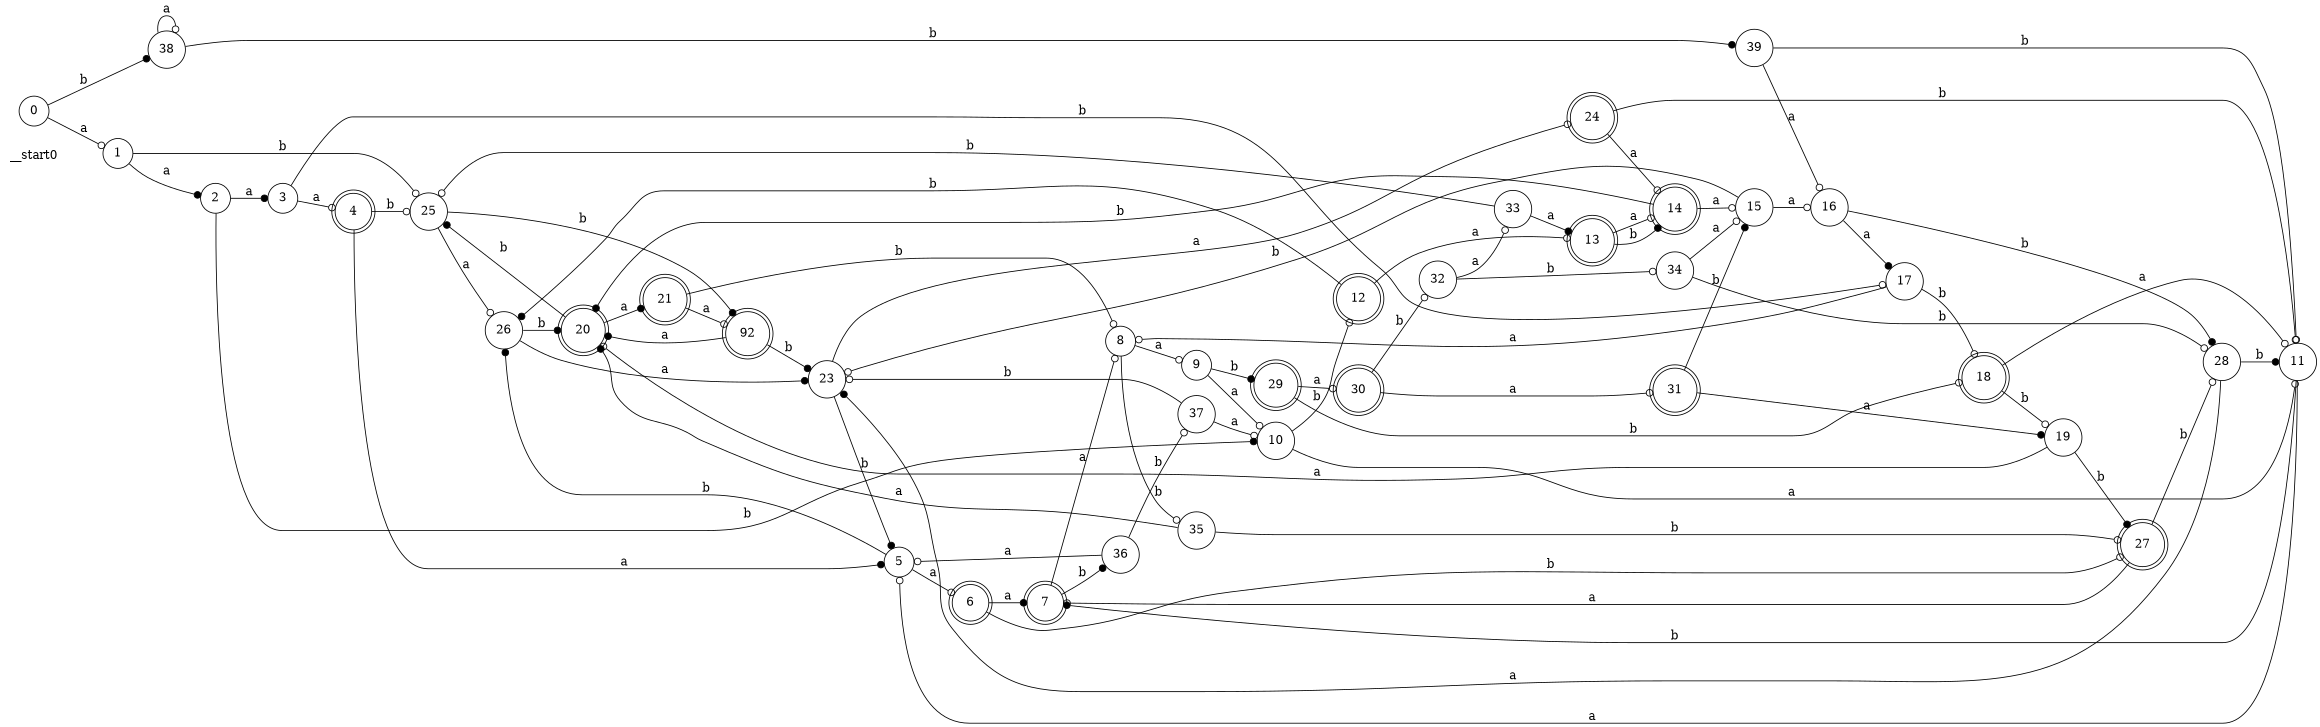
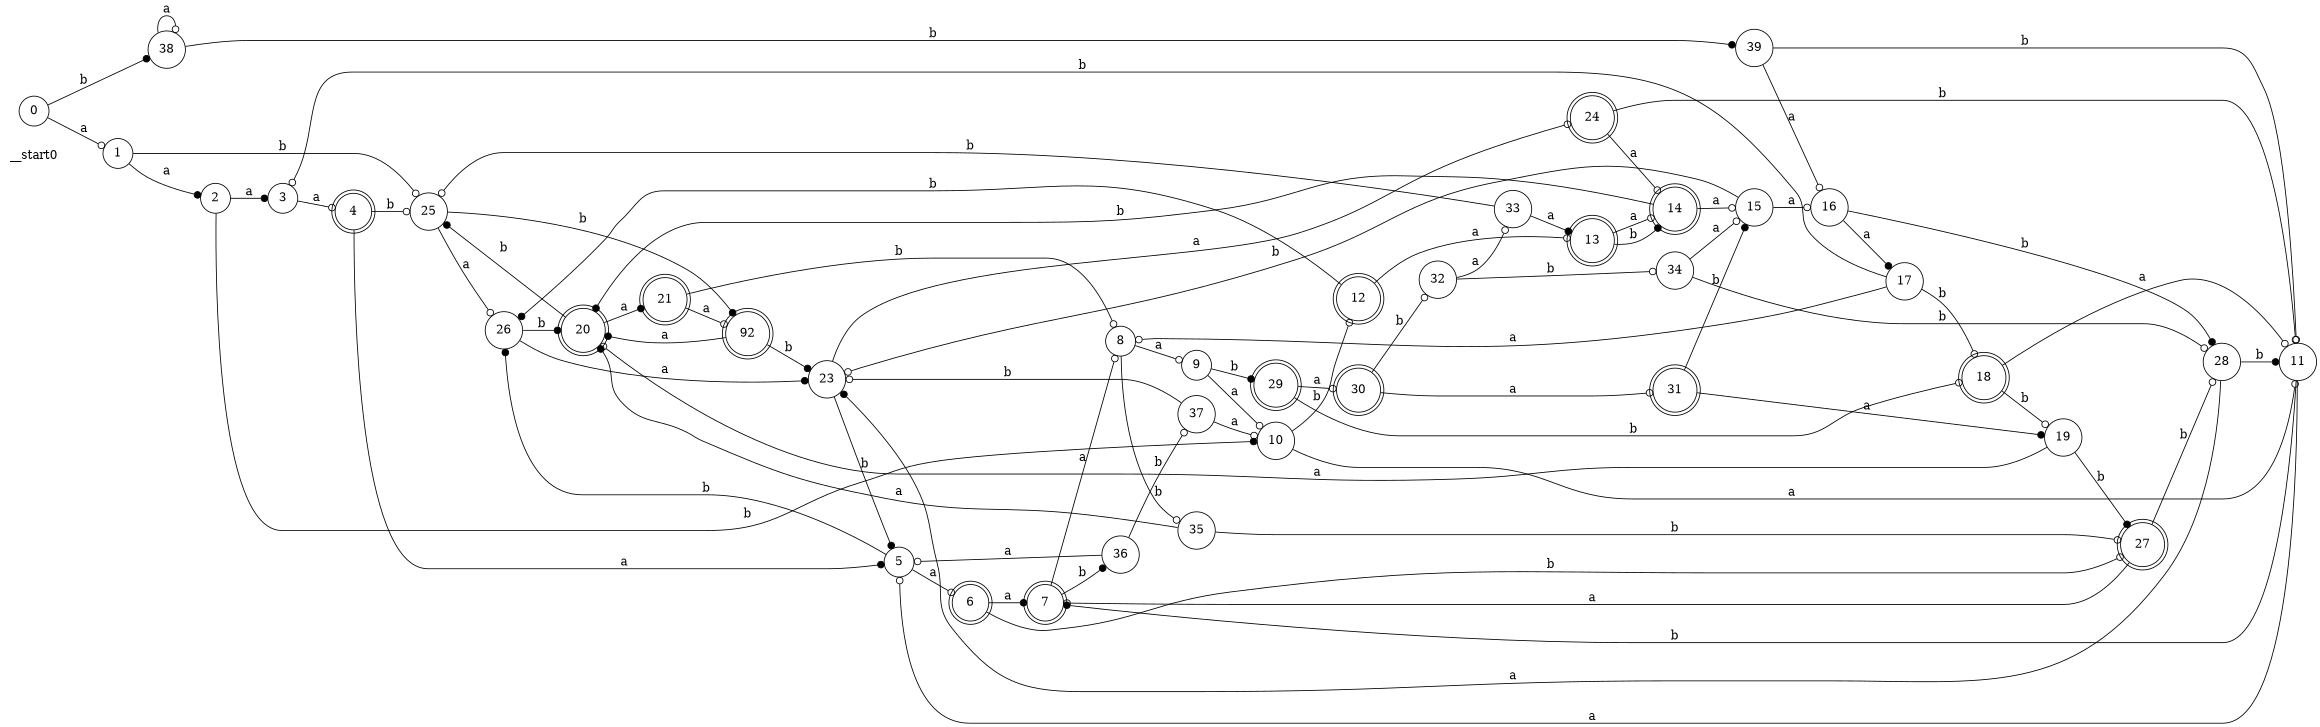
(1107, 118) -> (1095, 72)
